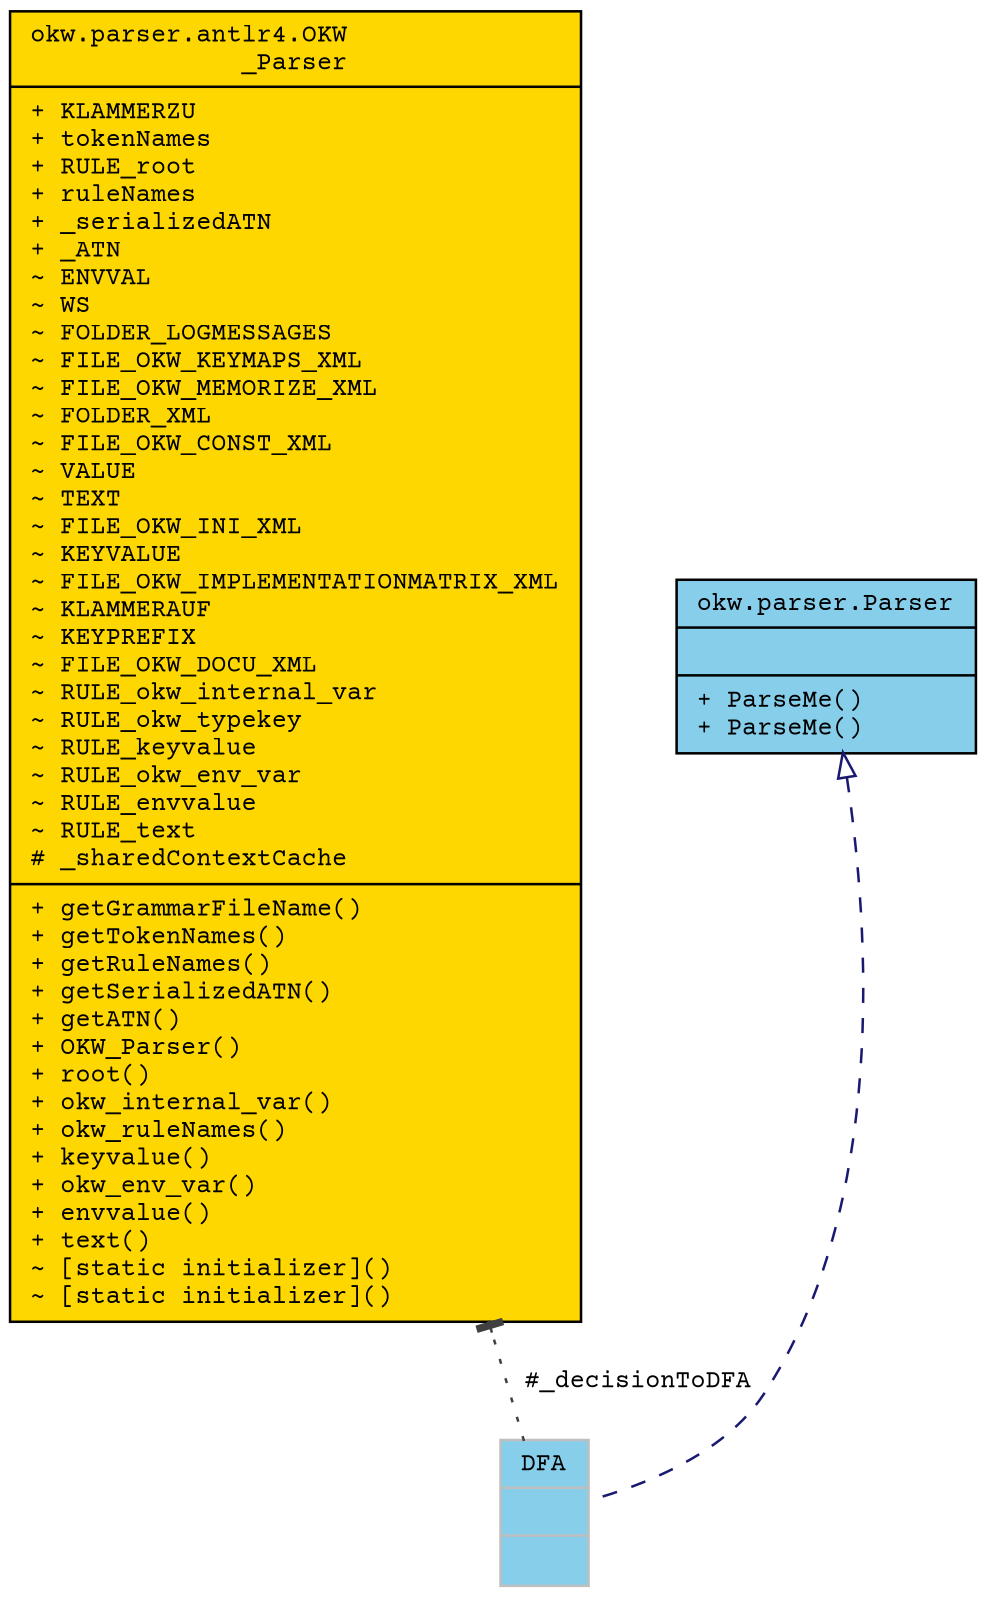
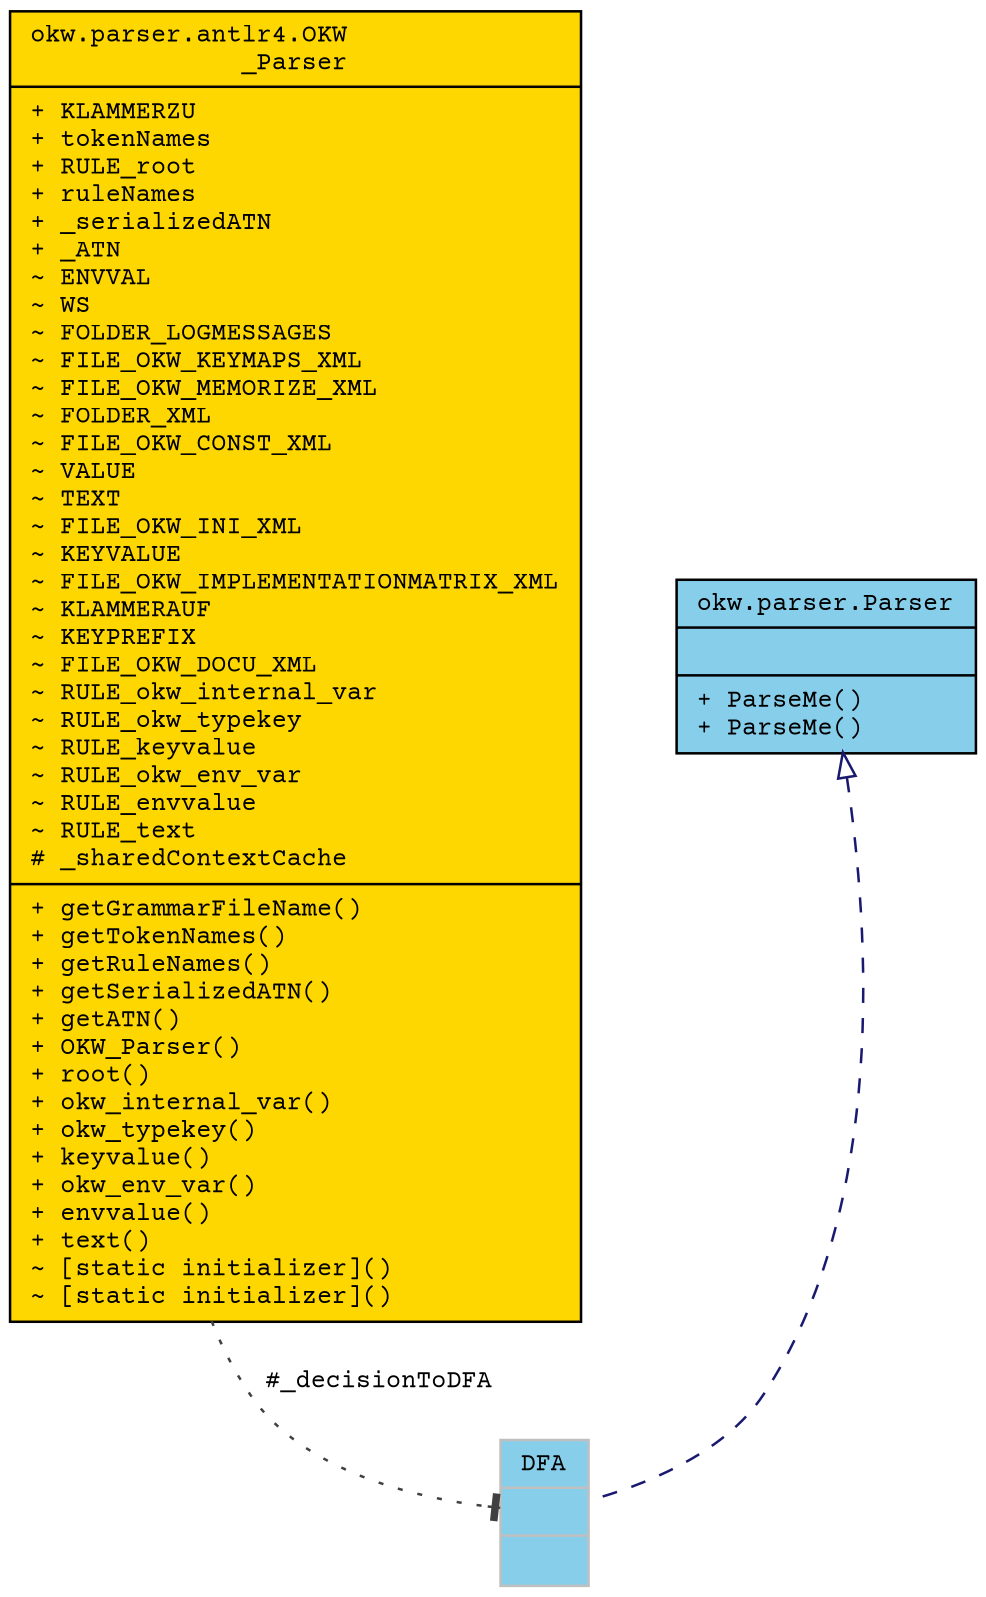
(160, 1129) -> (145, 1129)
(508, 1387) -> (319, 1456)
